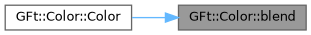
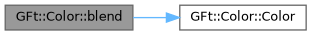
(149, 18) -> (150, 18)
